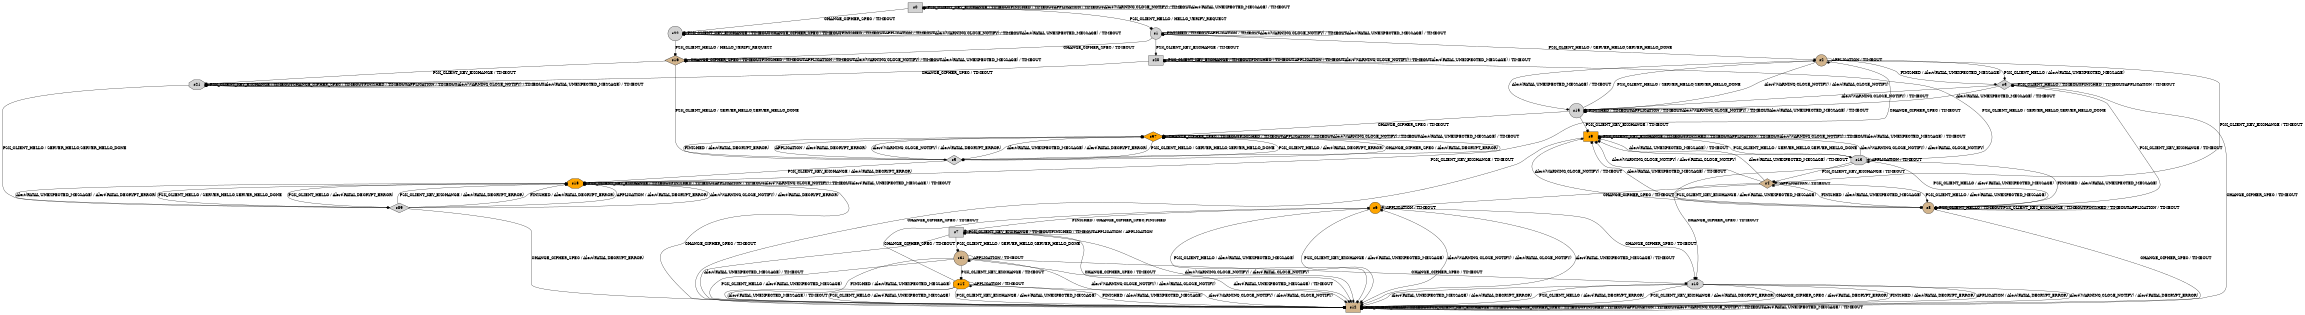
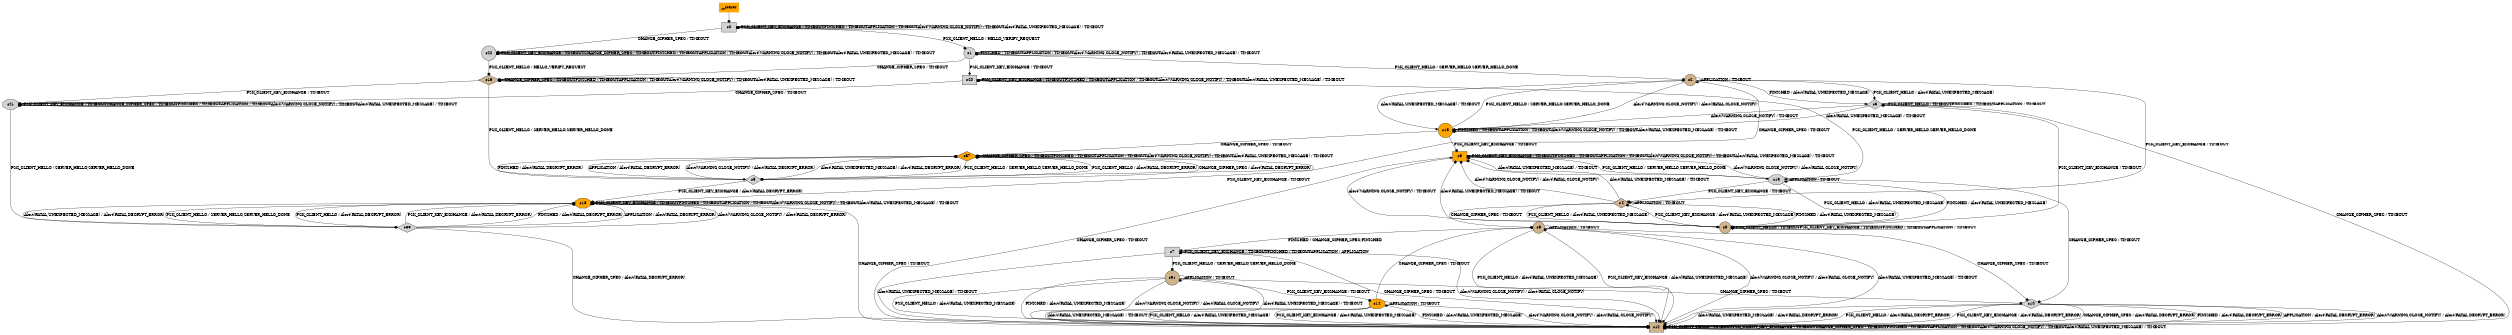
none -> (729, 8)
(1577, 111) -> (1445, 130)
(1375, 208) -> (1539, 228)
(1695, 284) -> (2031, 304)
(2198, 294) -> none
